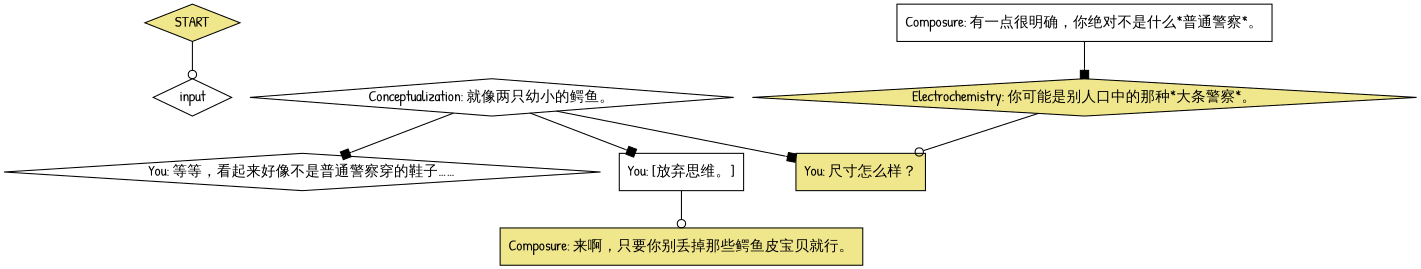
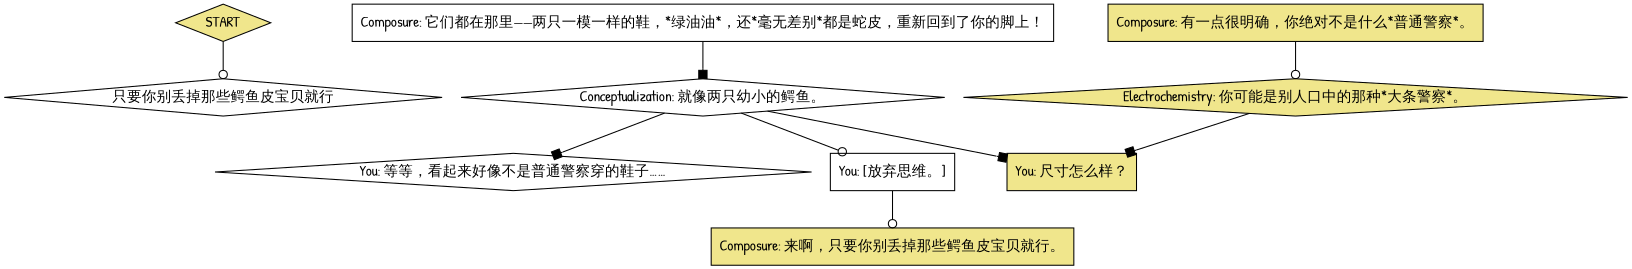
none -> (703, 23)
(1084, 23) -> (1296, 23)
(1084, 55) -> (1296, 56)
(192, 97) -> (223, 97)
(578, 131) -> (790, 132)
(981, 132) -> (1193, 132)
